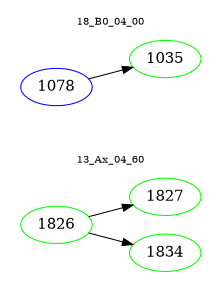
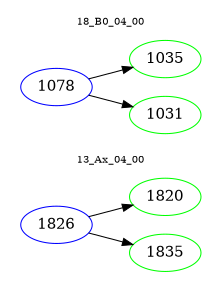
none -> (165, 115)
(111, 160) -> (111, 160)
(165, 197) -> (165, 197)
(56, 225) -> (56, 225)
(165, 253) -> (165, 253)
